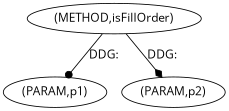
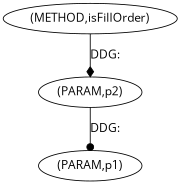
(87, 53) -> (90, 126)
